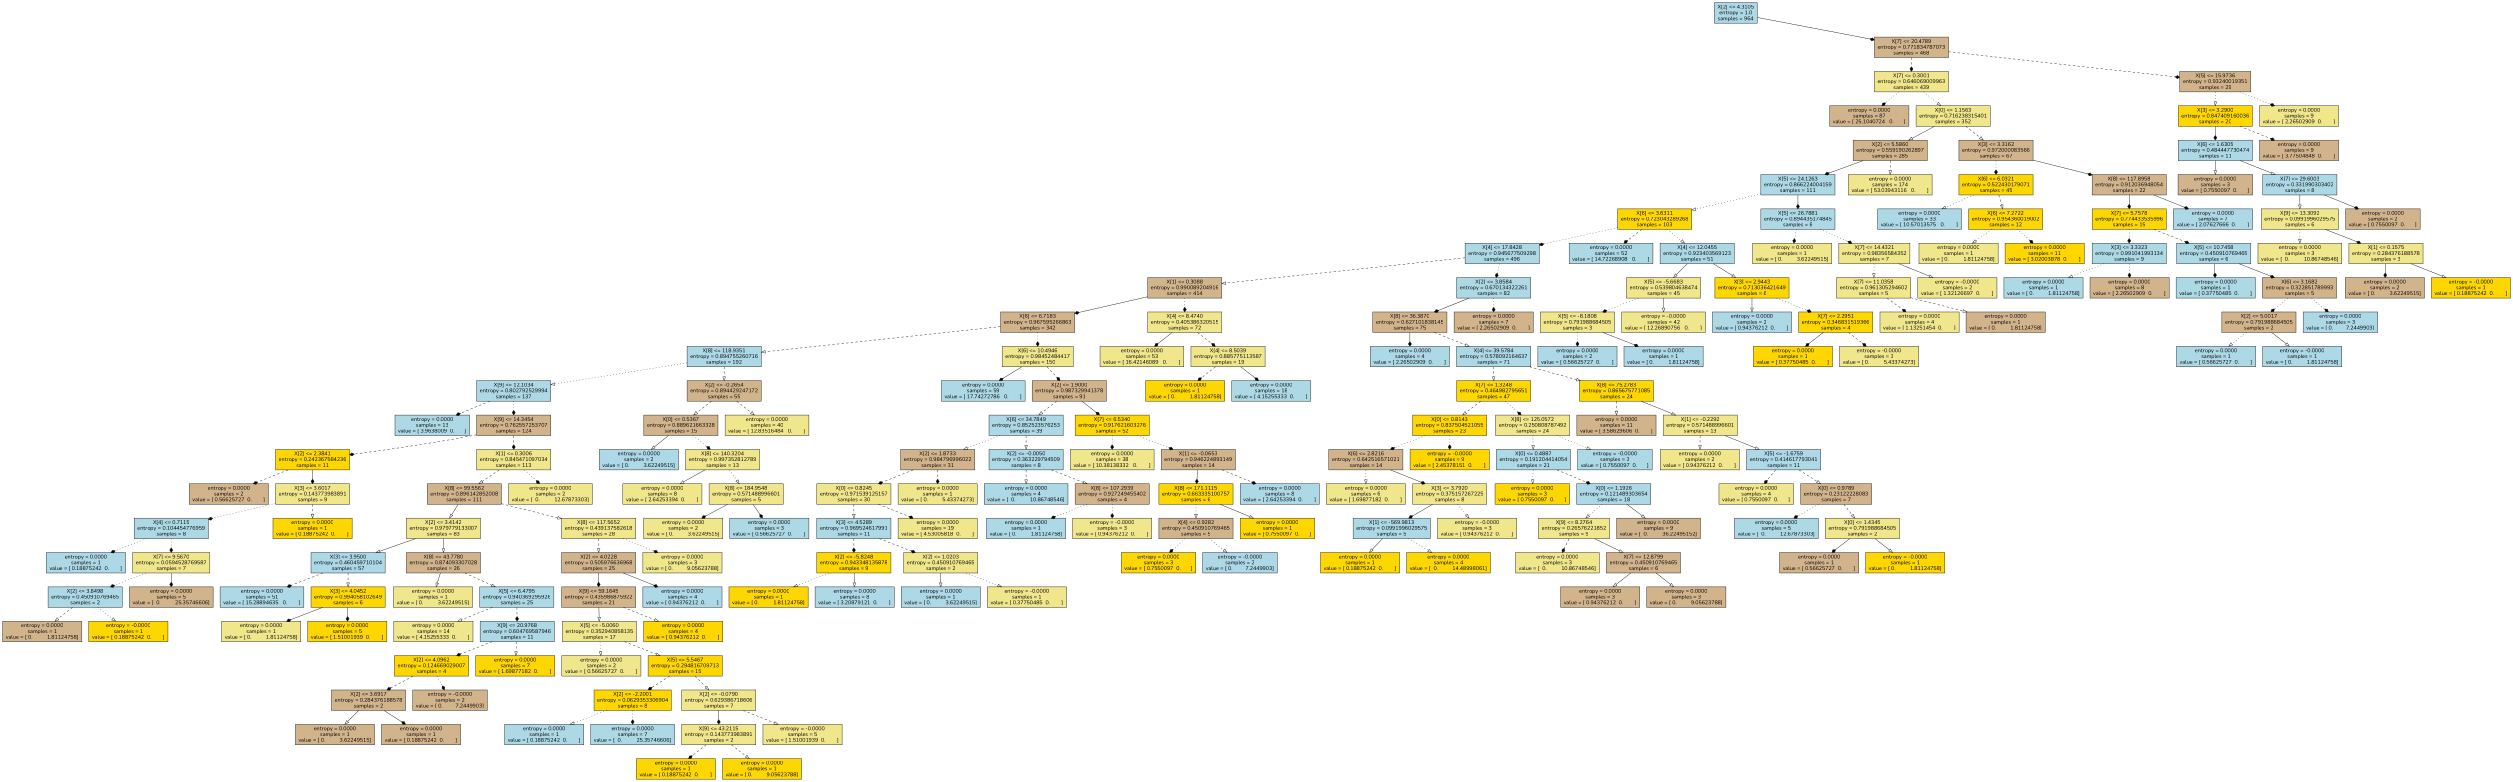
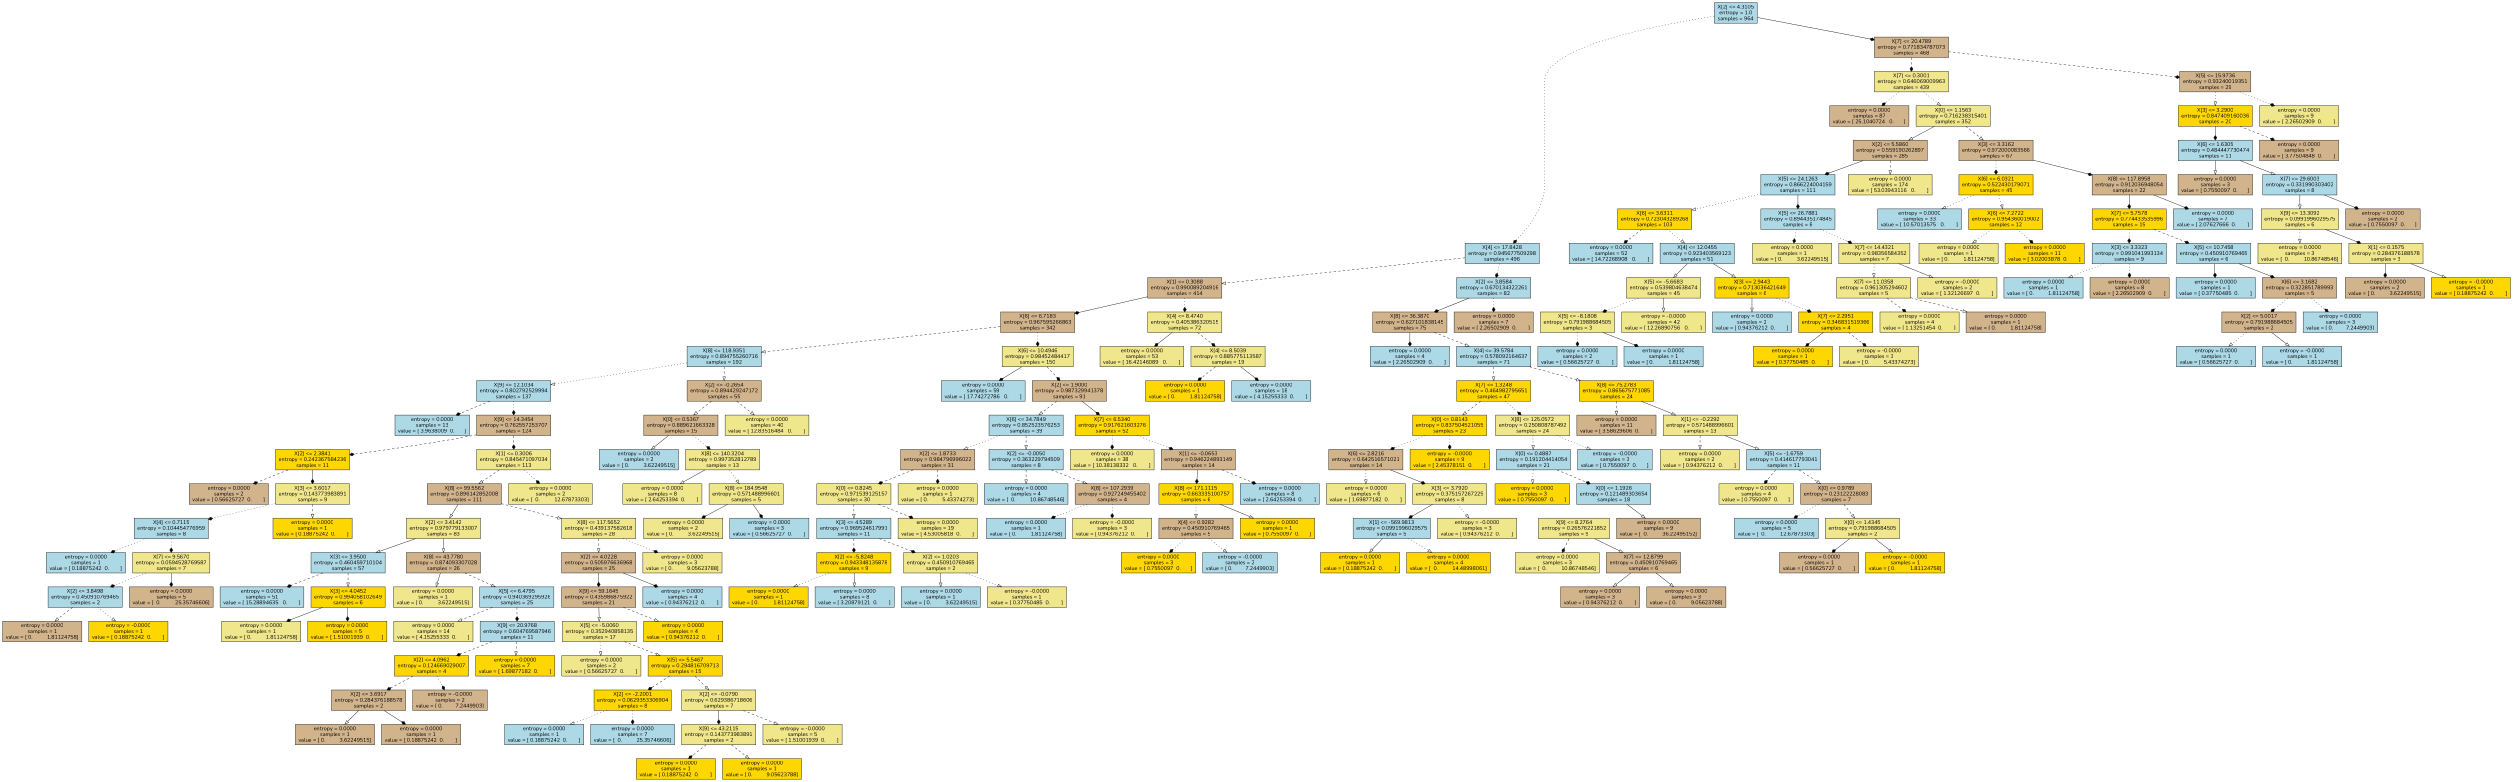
(2000, 200) -> (2000, 200)
(1581, 236) -> (1549, 71)
(1595, 510) -> none
